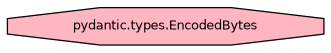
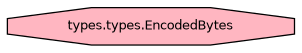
(166, 26) -> (151, 26)
